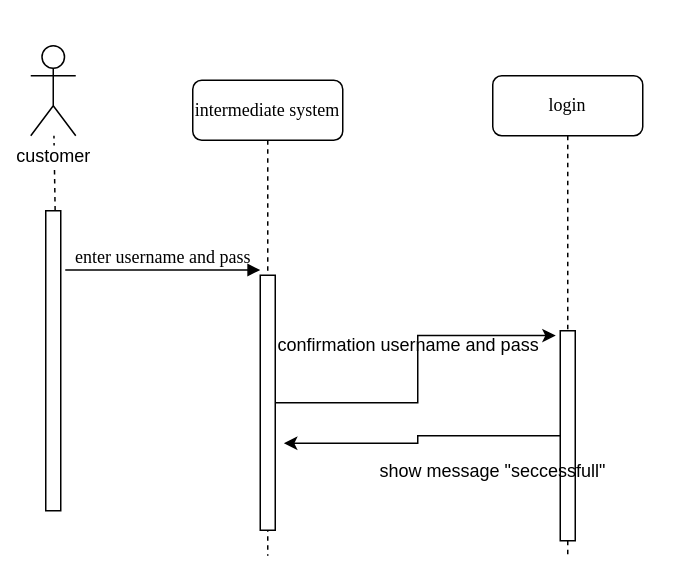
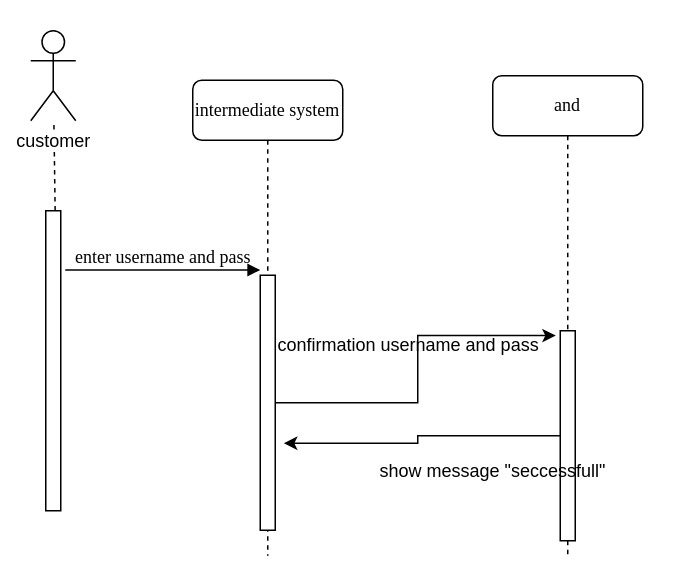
(53, 91) -> (53, 76)
(568, 106) -> (568, 106)
